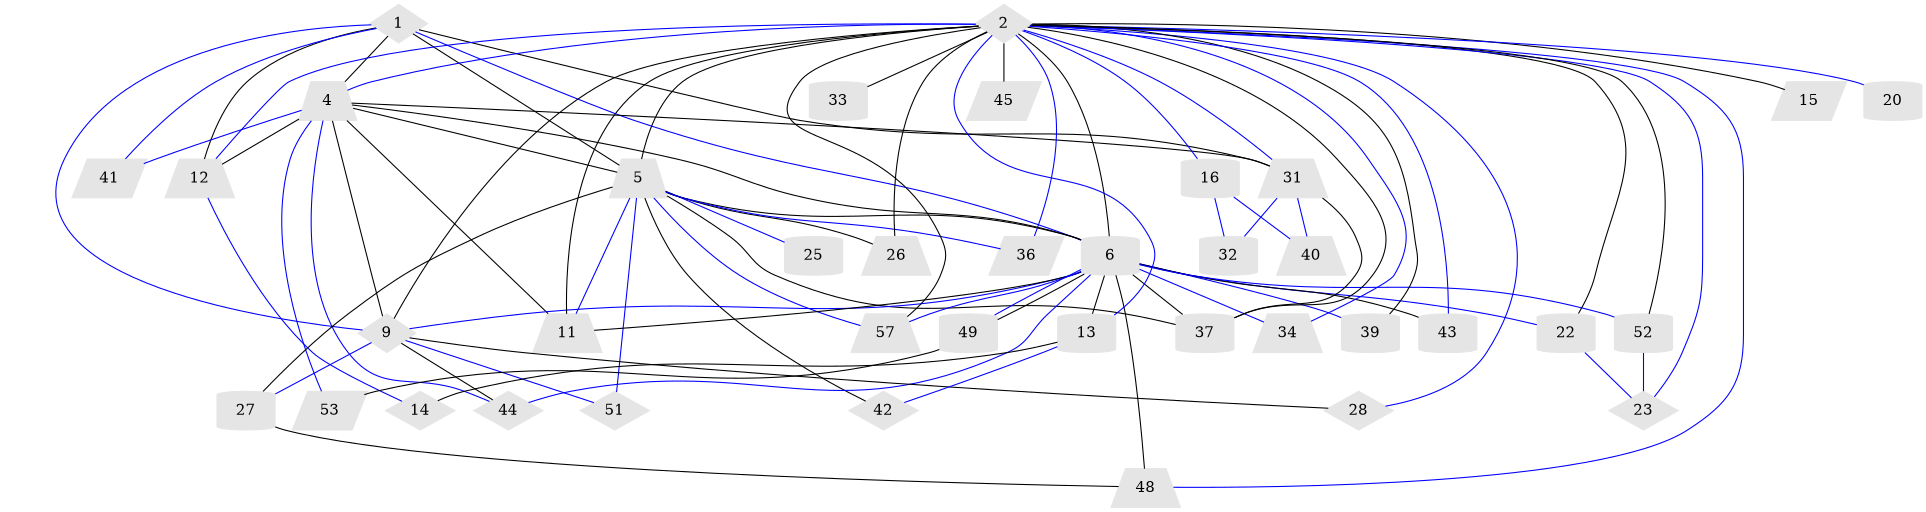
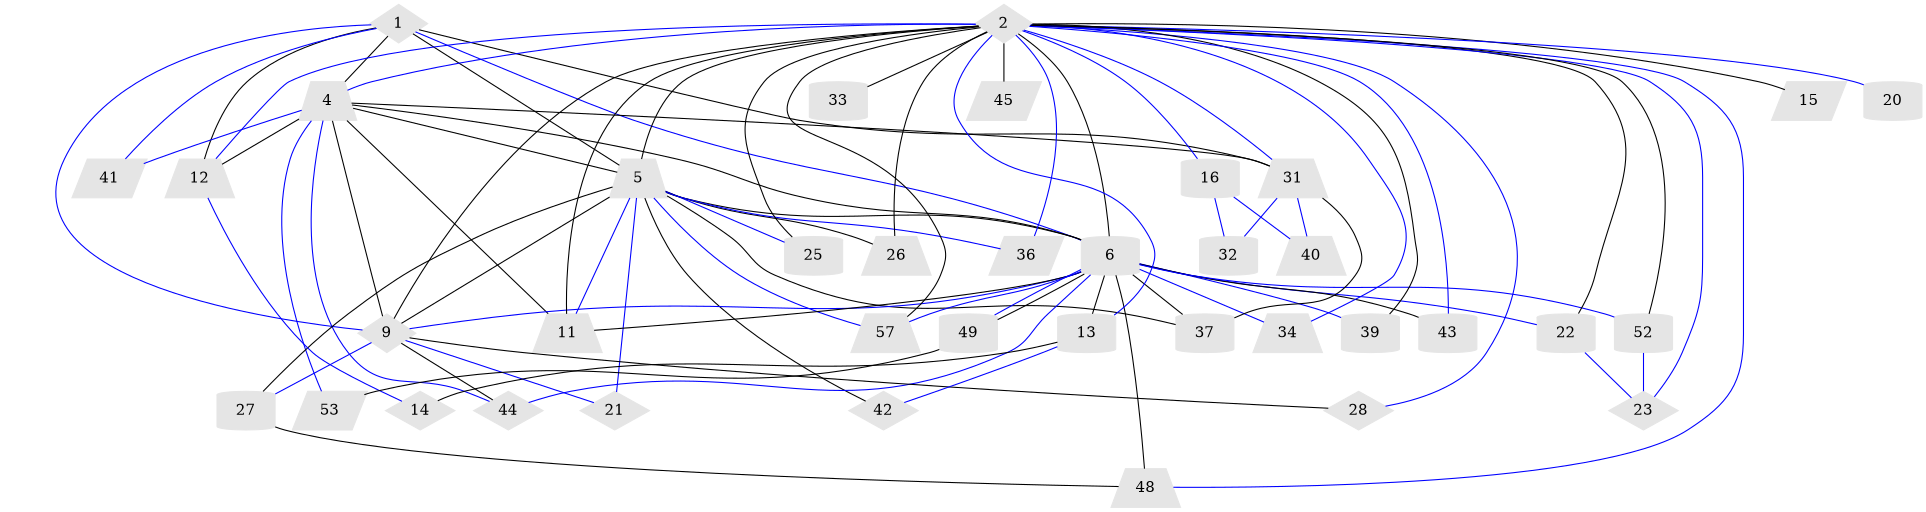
(1316, 139) -> (786, 67)
none -> (506, 260)
(615, 411) -> (615, 411)
